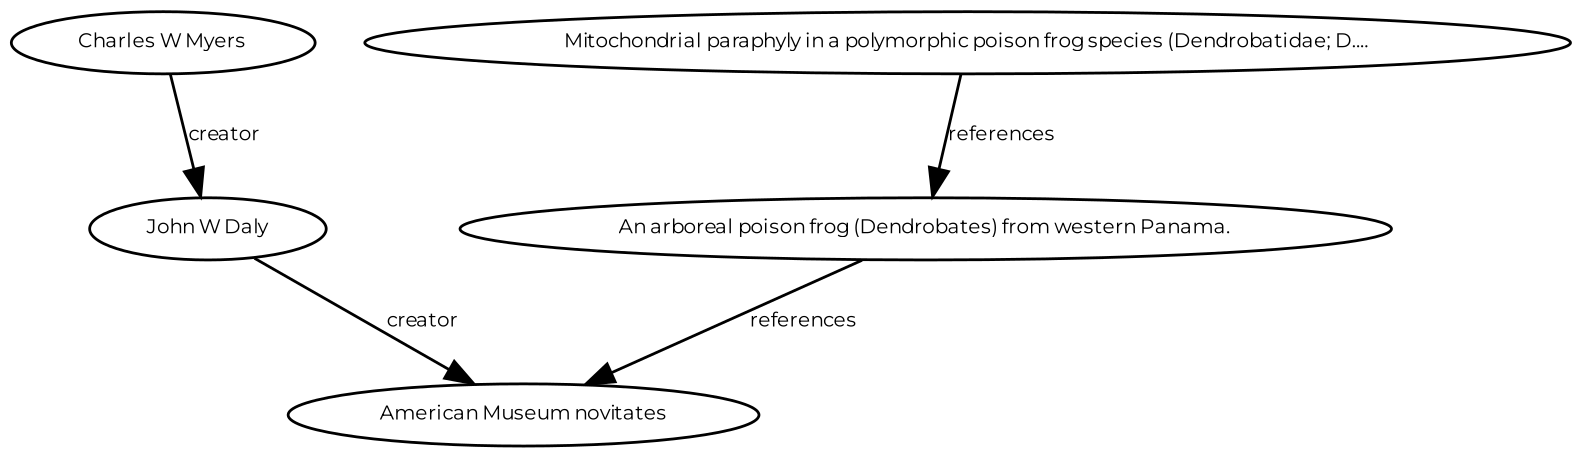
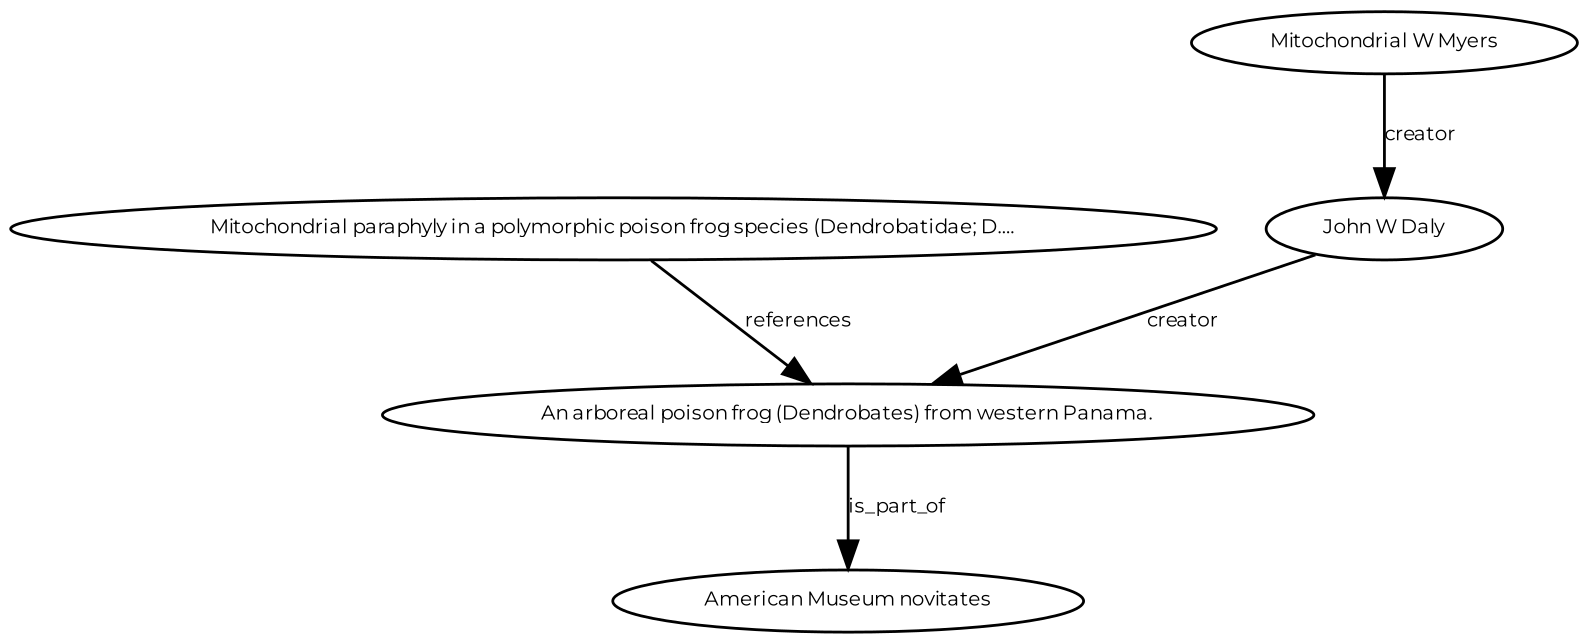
(163, 43) -> (1384, 43)
(352, 314) -> (1138, 315)
(804, 322) -> (897, 508)
